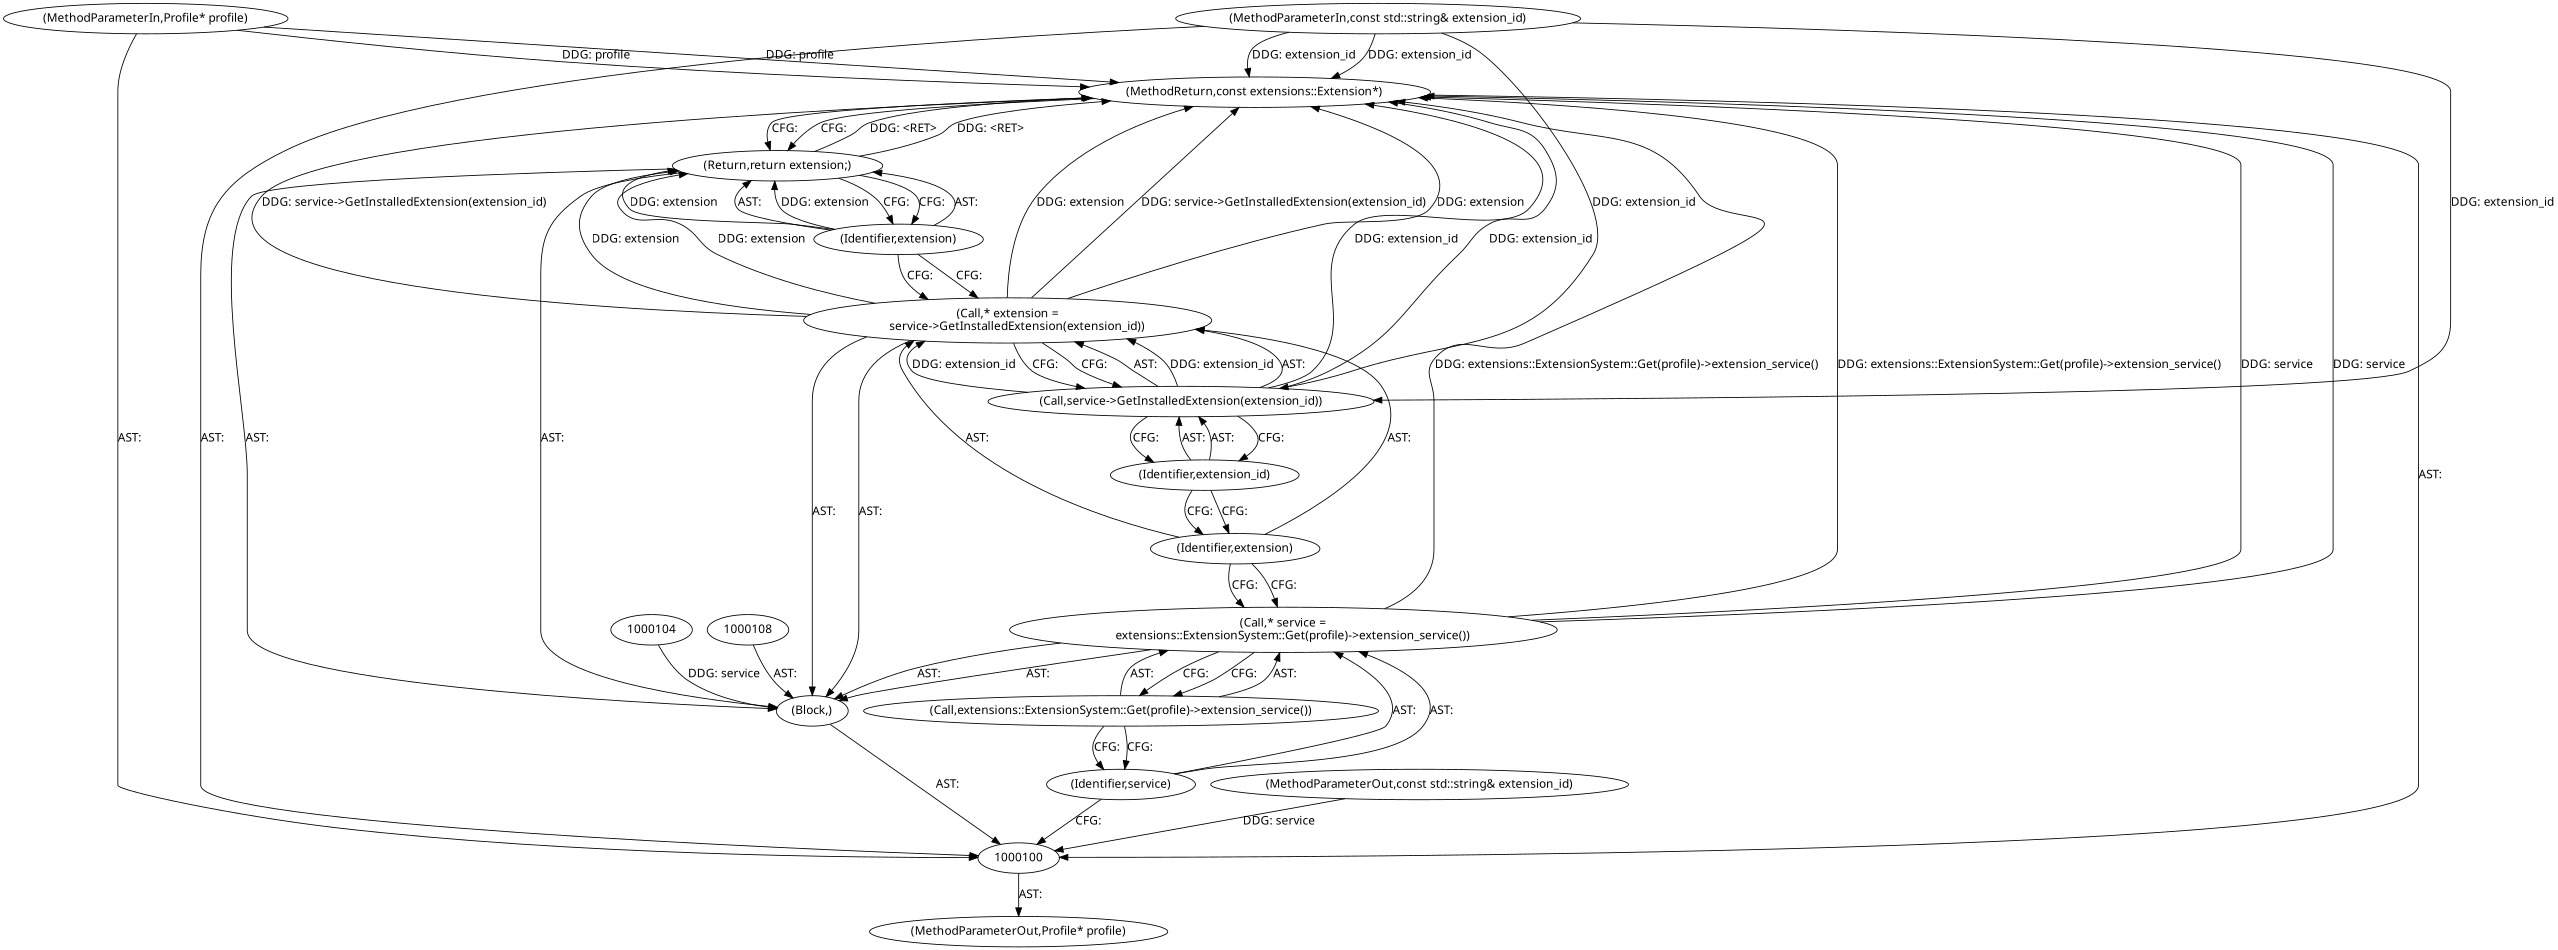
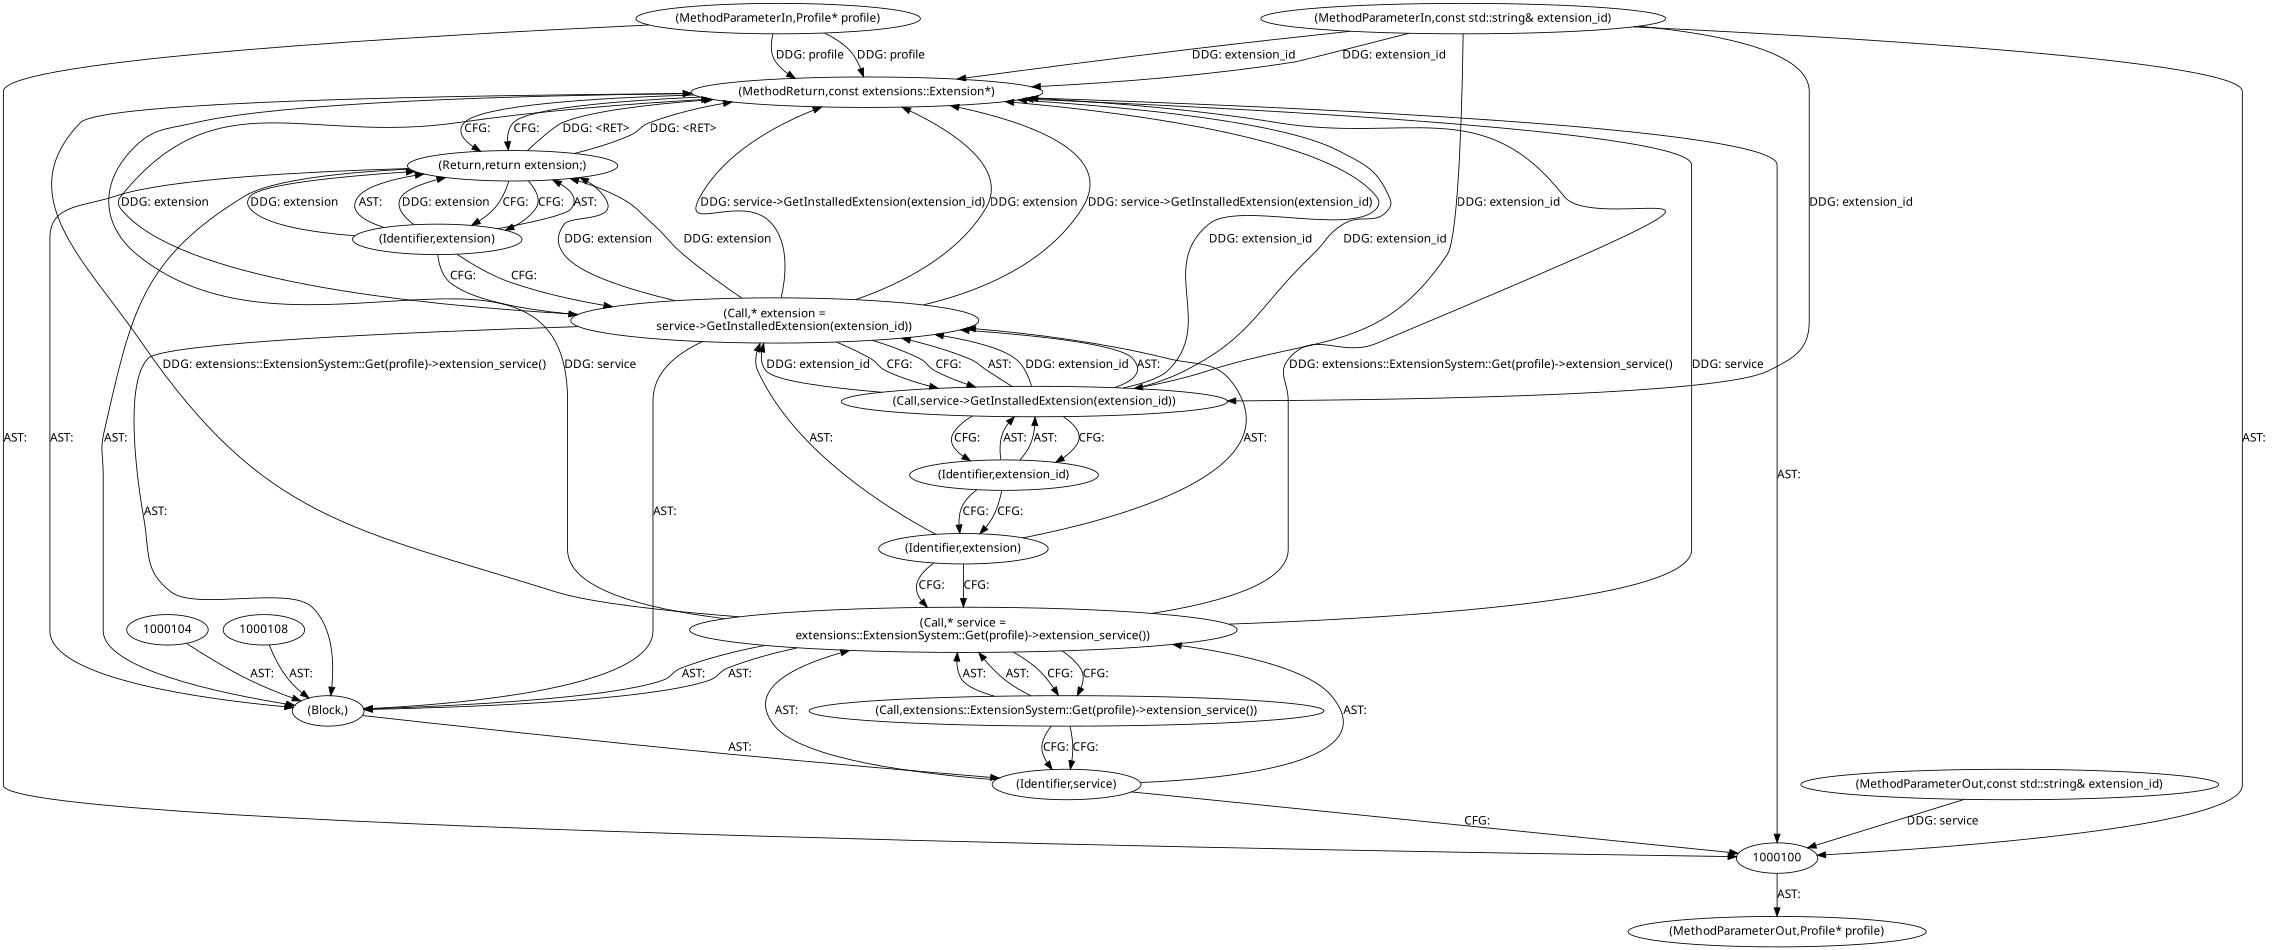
(724, 674) -> (264, 674)
(912, 782) -> (676, 749)
